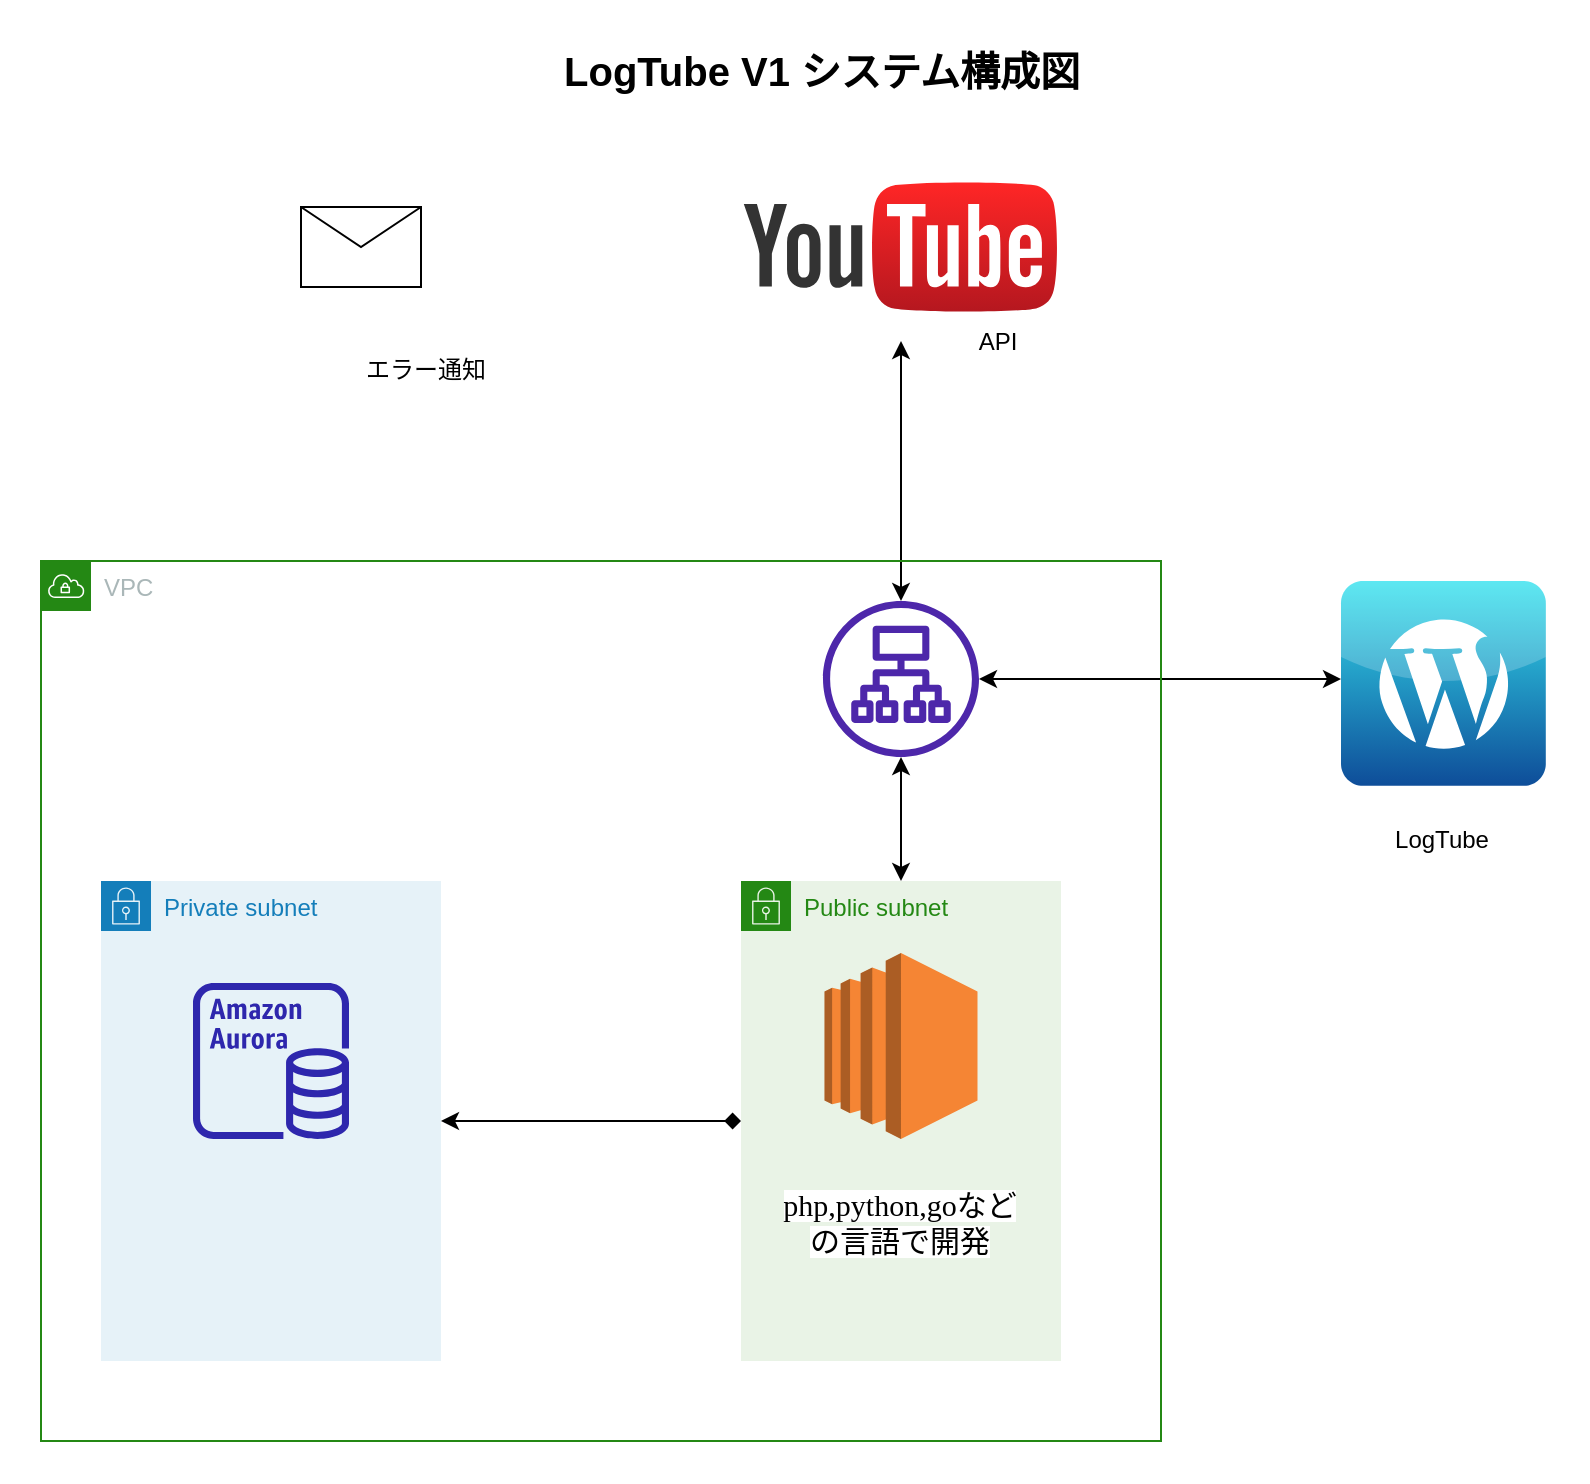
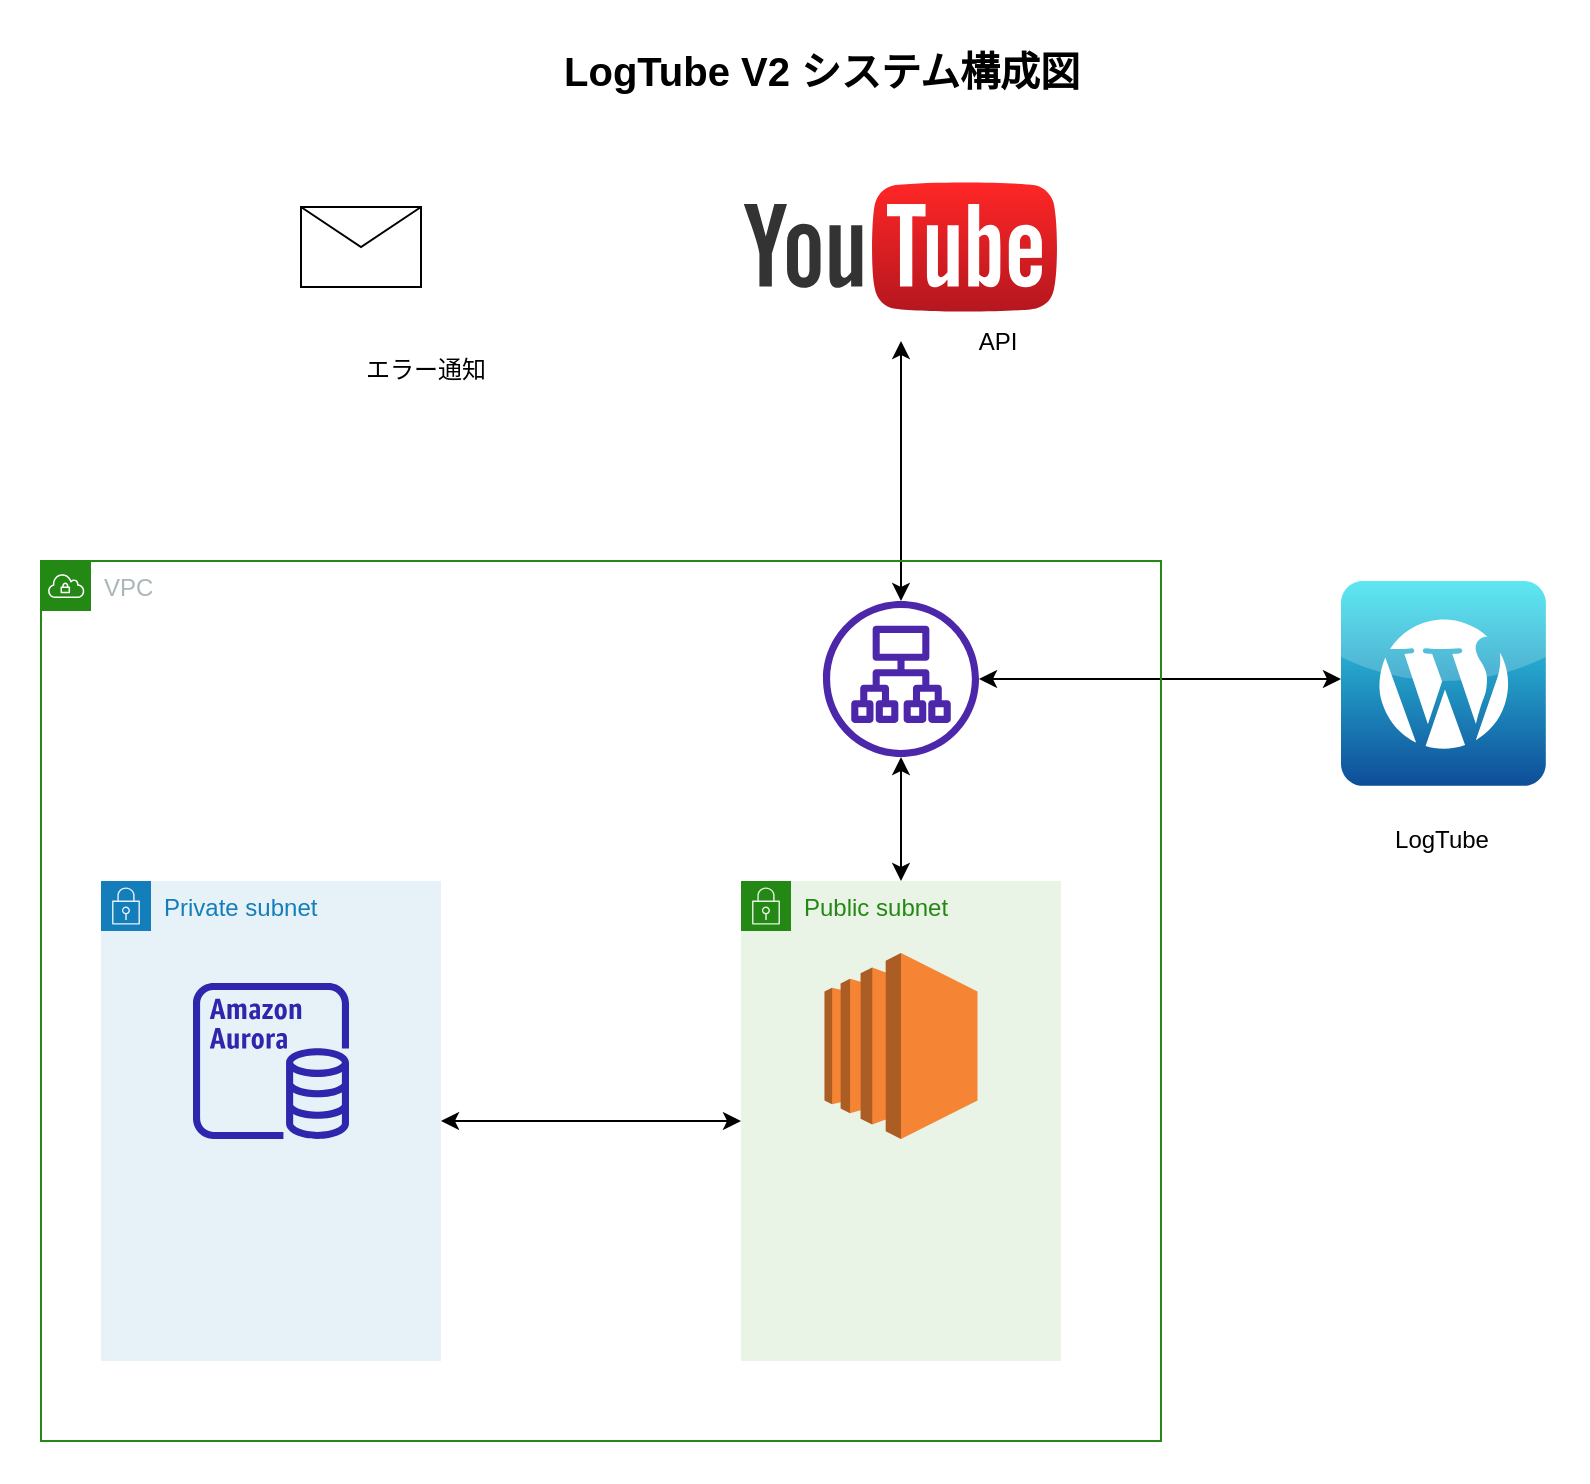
(823, 71) -> (823, 71)
(724, 1121) -> (725, 1121)
(901, 1223) -> none
